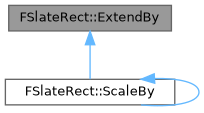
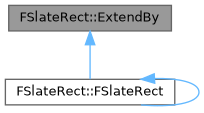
(90, 92) -> (90, 92)
